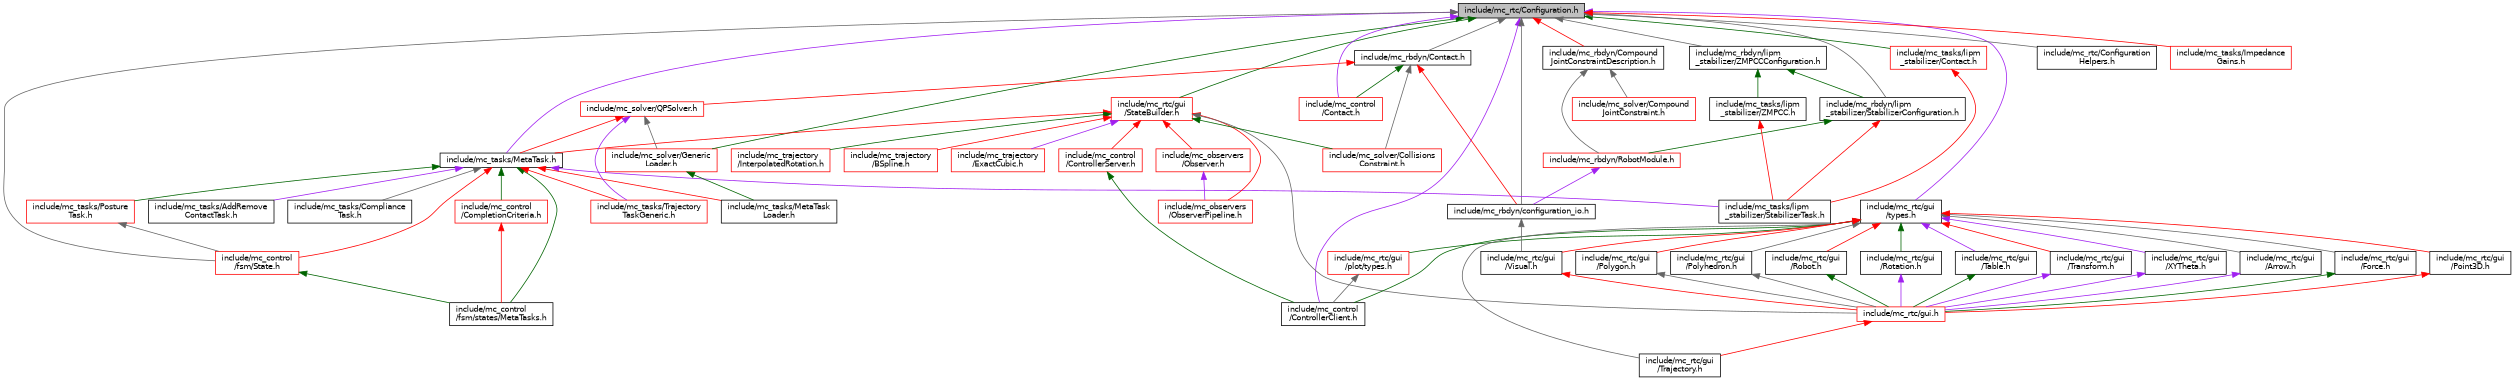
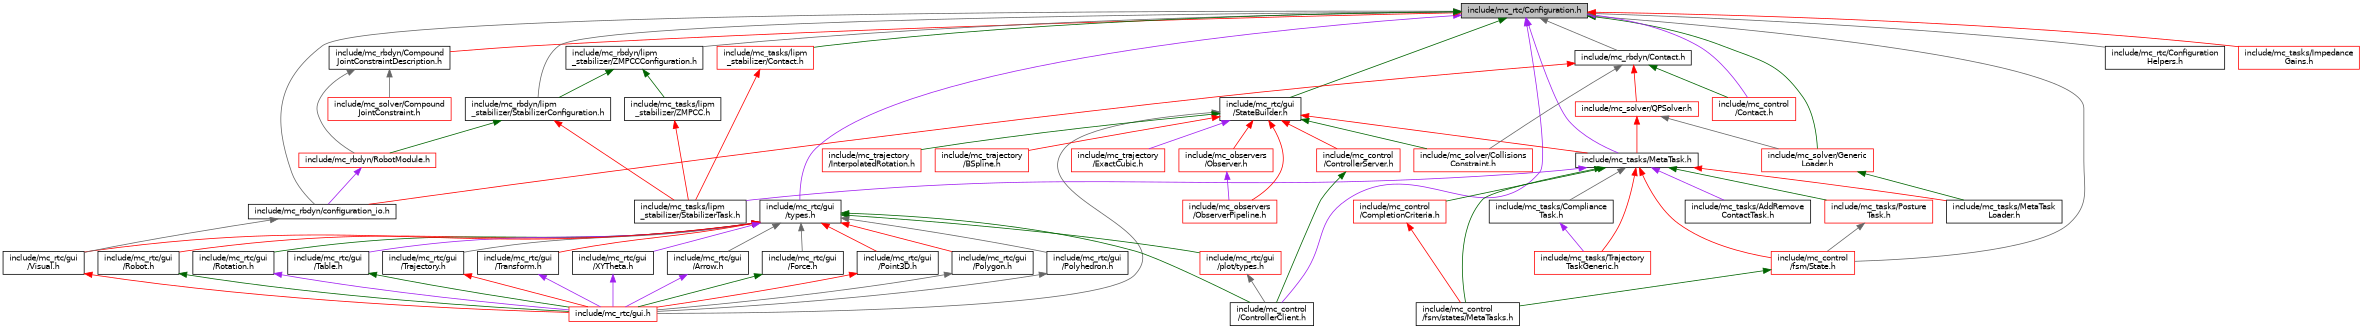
(1152, 109) -> (1260, 109)
(595, 162) -> (1574, 240)
(1792, 339) -> (530, 292)
